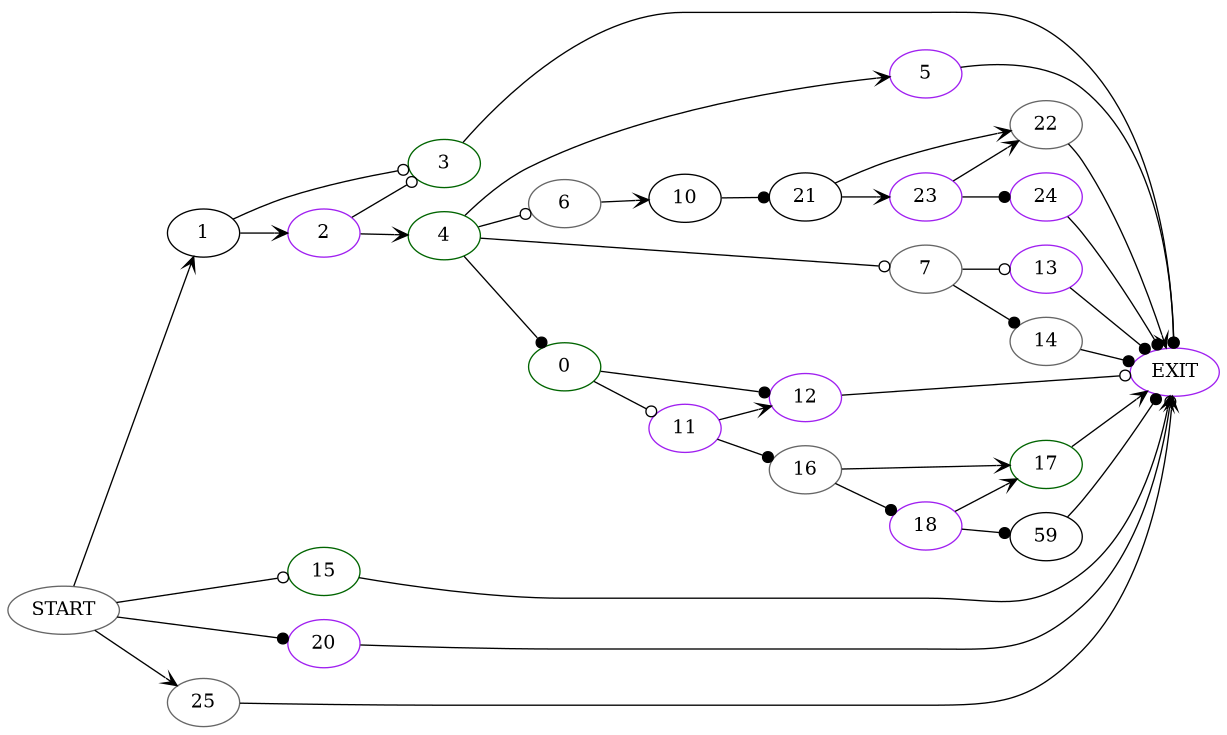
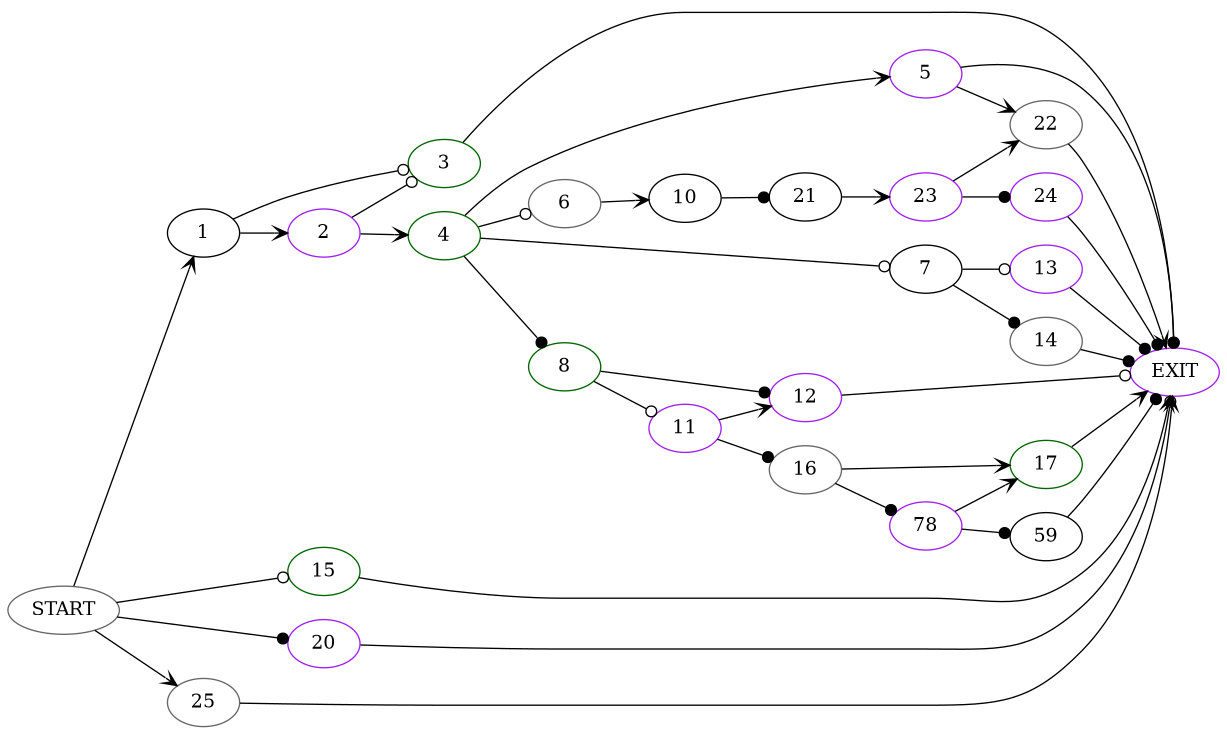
(915, 153) -> (980, 97)
(926, 269) -> (926, 269)
(565, 367) -> (565, 367)
(926, 526) -> (926, 526)
